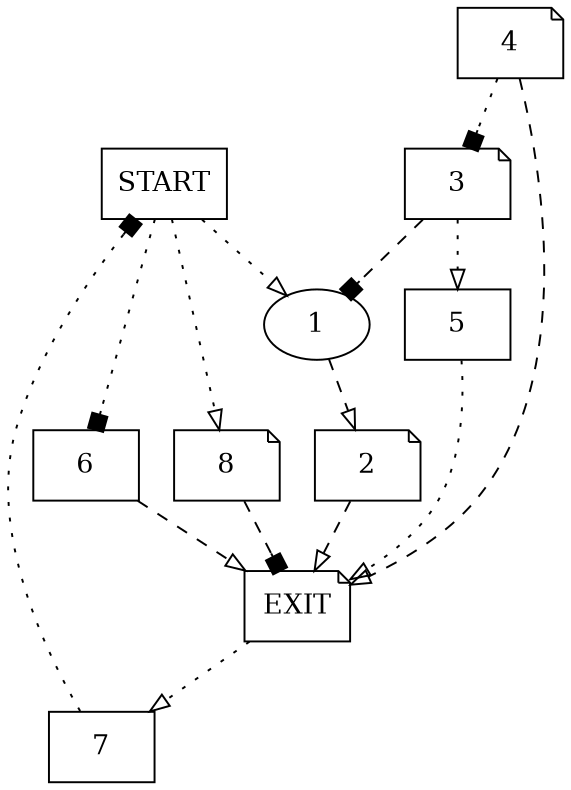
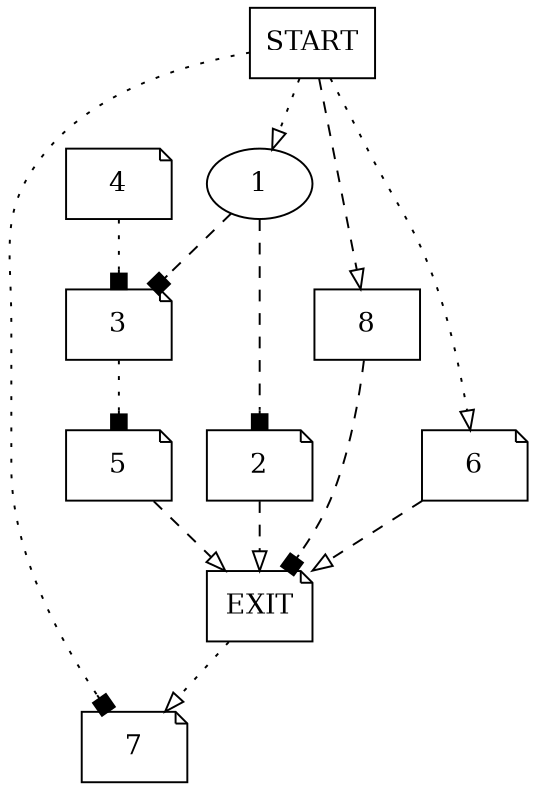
(458, 245) -> (119, 385)
(392, 250) -> (199, 244)
(128, 315) -> (416, 238)
(193, 315) -> (338, 174)
(458, 325) -> (119, 465)
(535, 361) -> none
(338, 385) -> (260, 315)
(10, 465) -> (11, 313)
(86, 465) -> (475, 465)
(227, 465) -> (367, 325)
(448, 480) -> (182, 529)
(102, 747) -> (135, 747)
